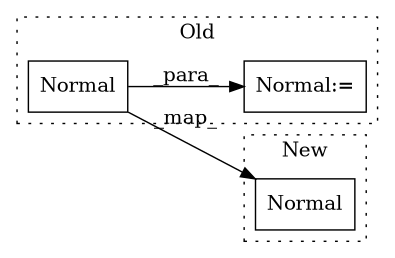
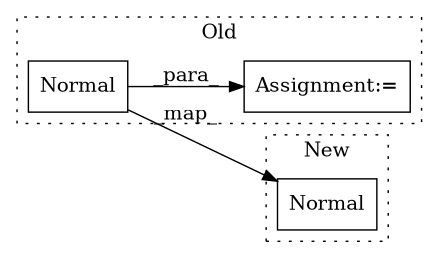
(305, 87) -> (327, 87)
